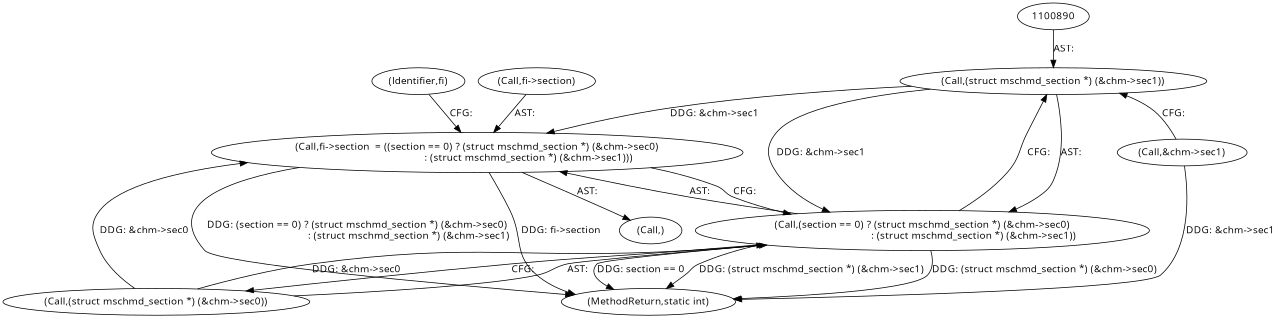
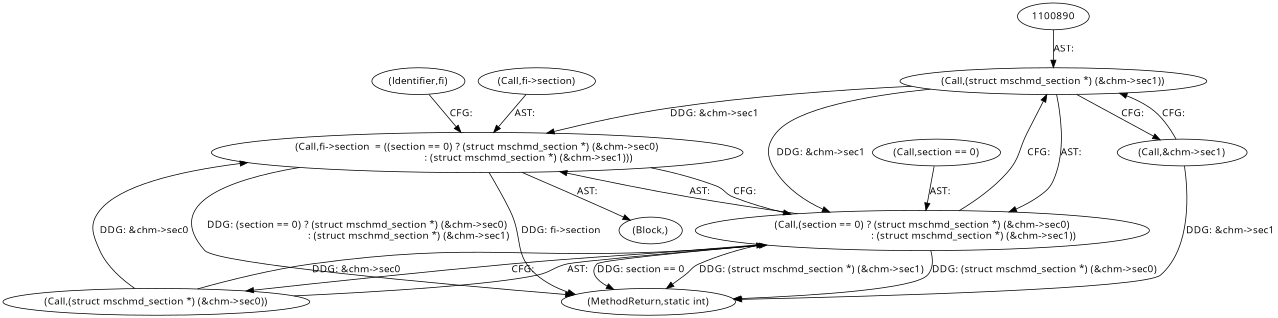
none -> (1115, 115)
none -> (937, 153)
(651, 230) -> (651, 230)
